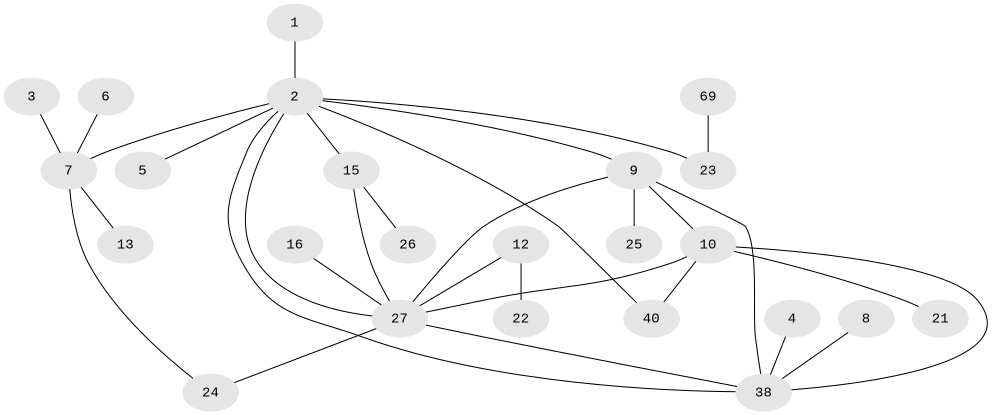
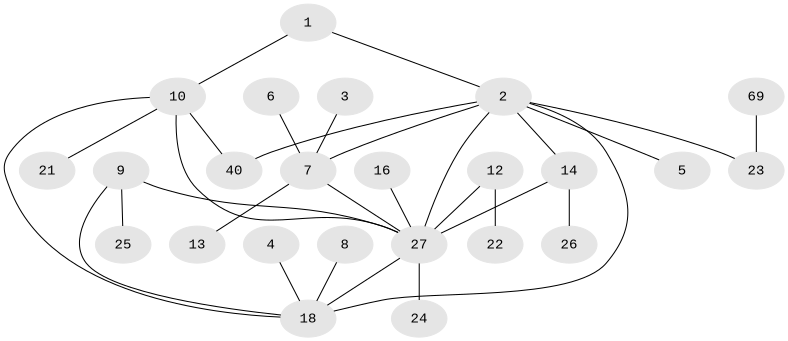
(469, 123) -> none
(351, 171) -> (569, 171)
(671, 208) -> (243, 60)
(110, 297) -> (364, 208)
(764, 393) -> (308, 319)
